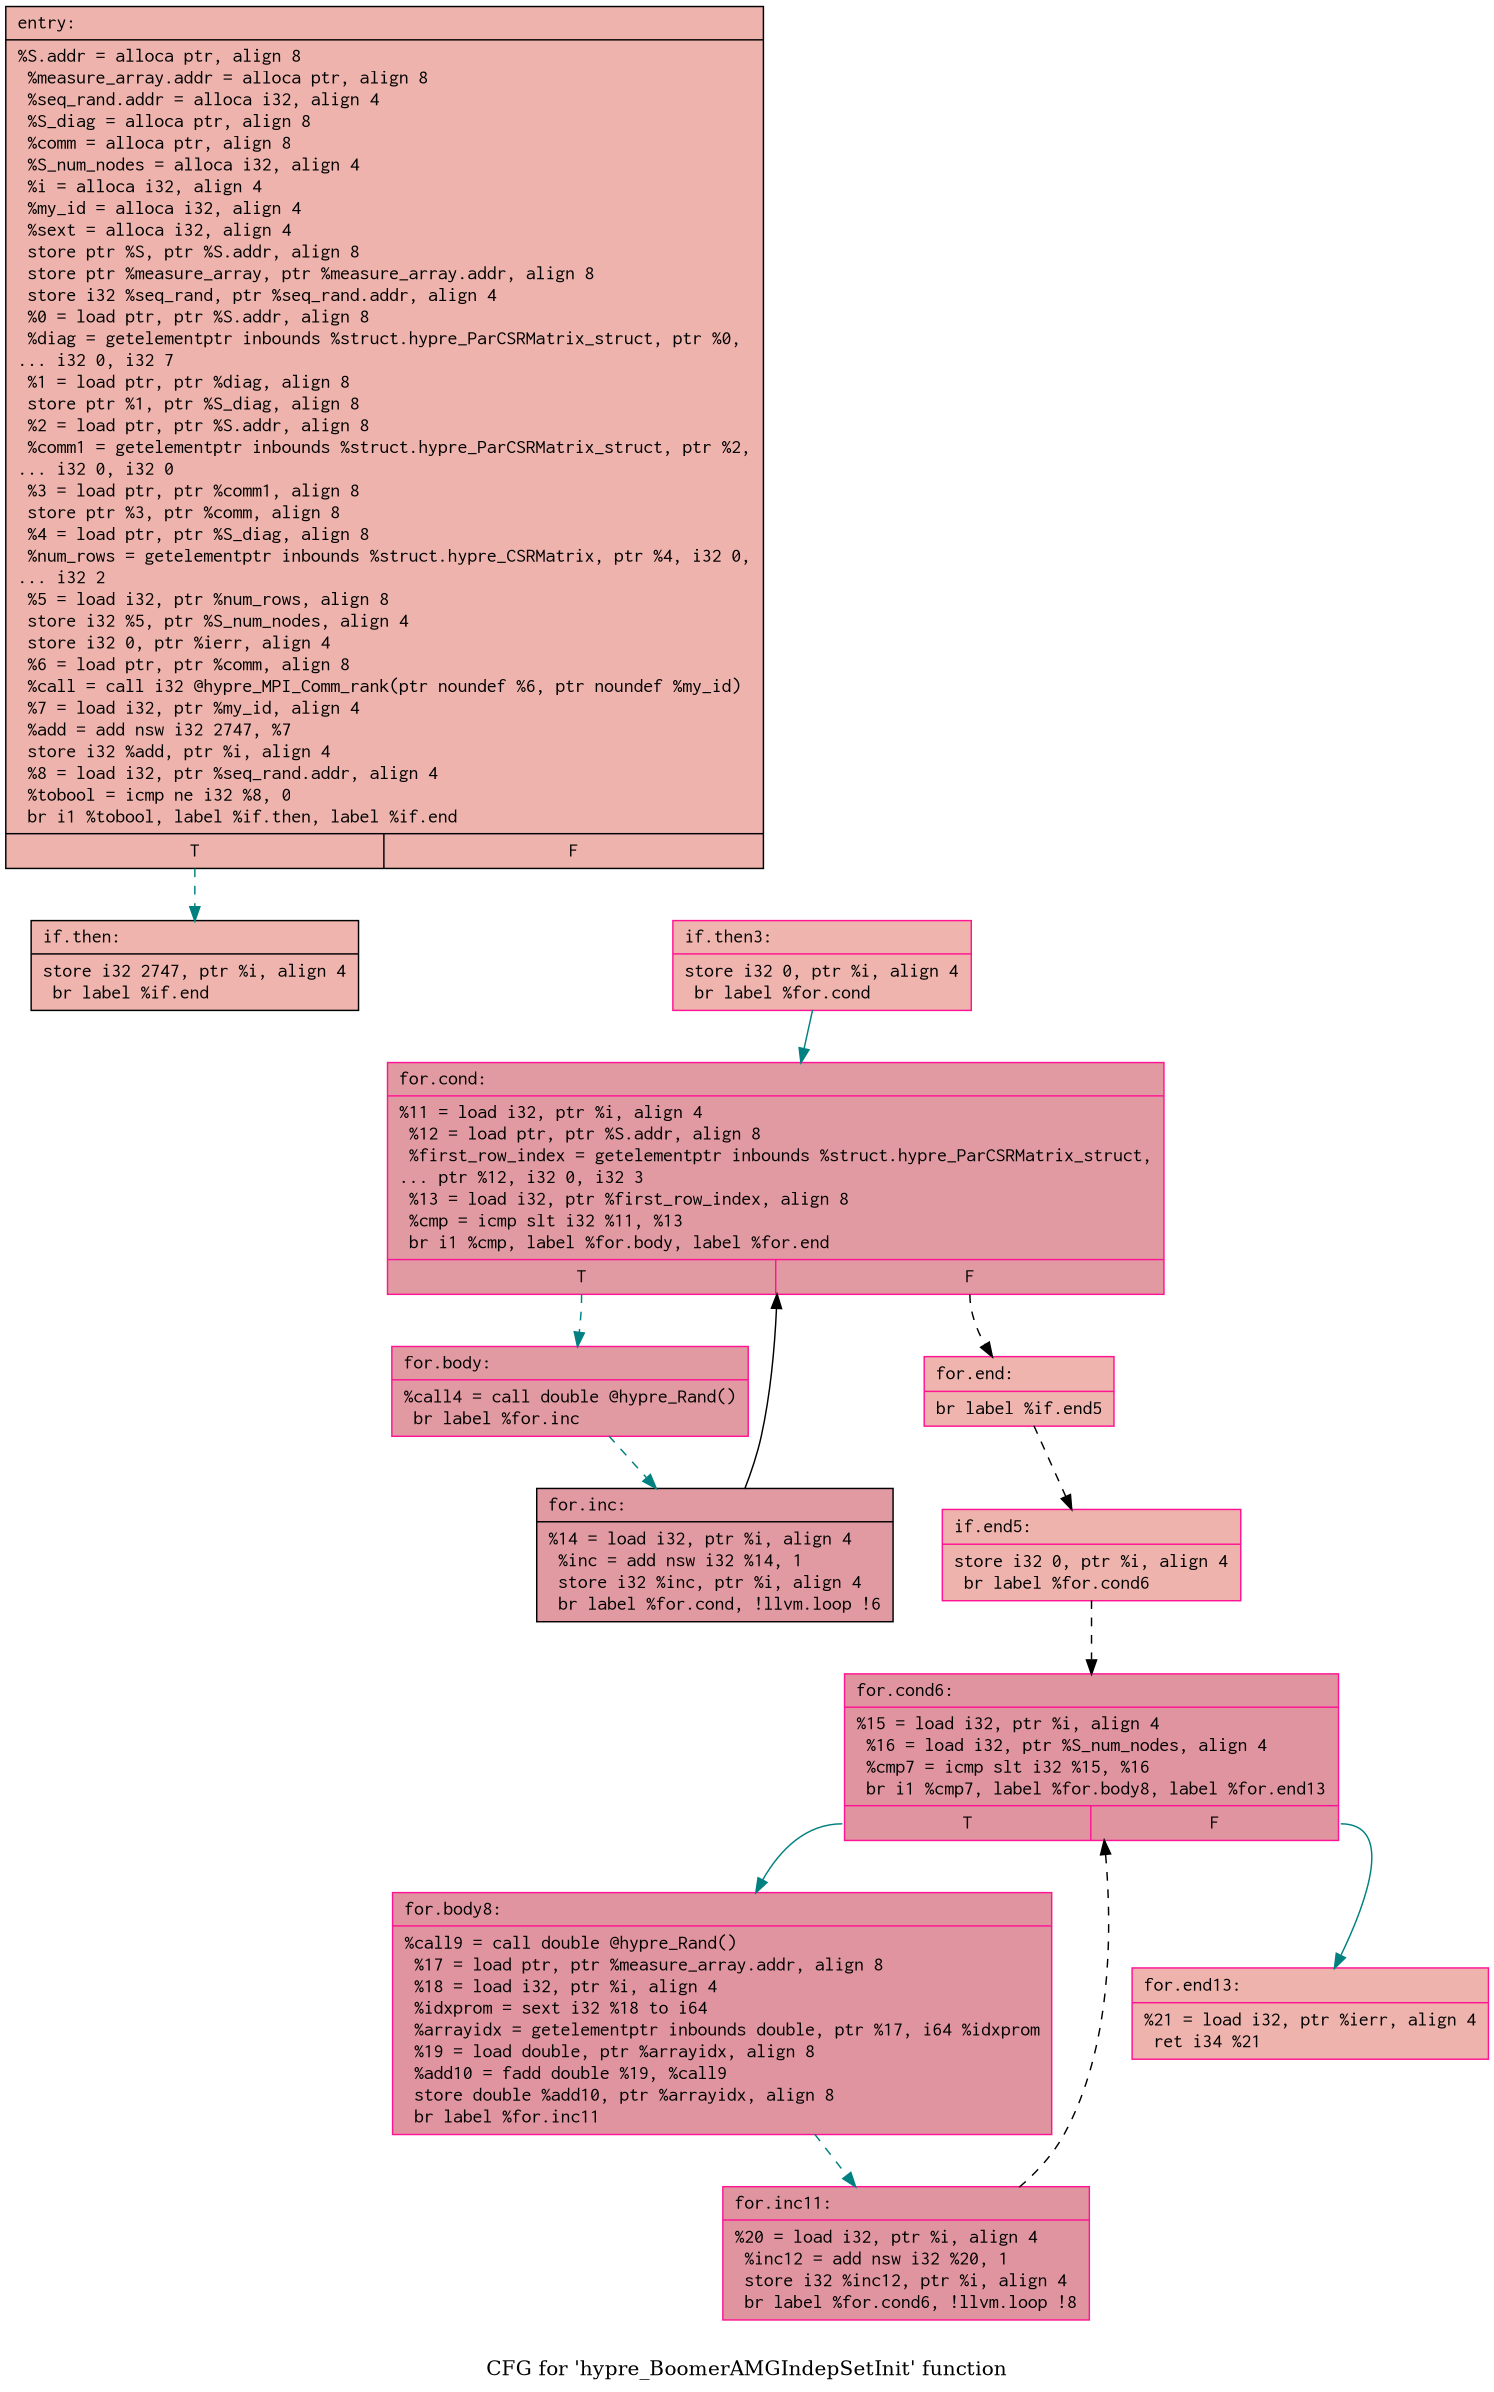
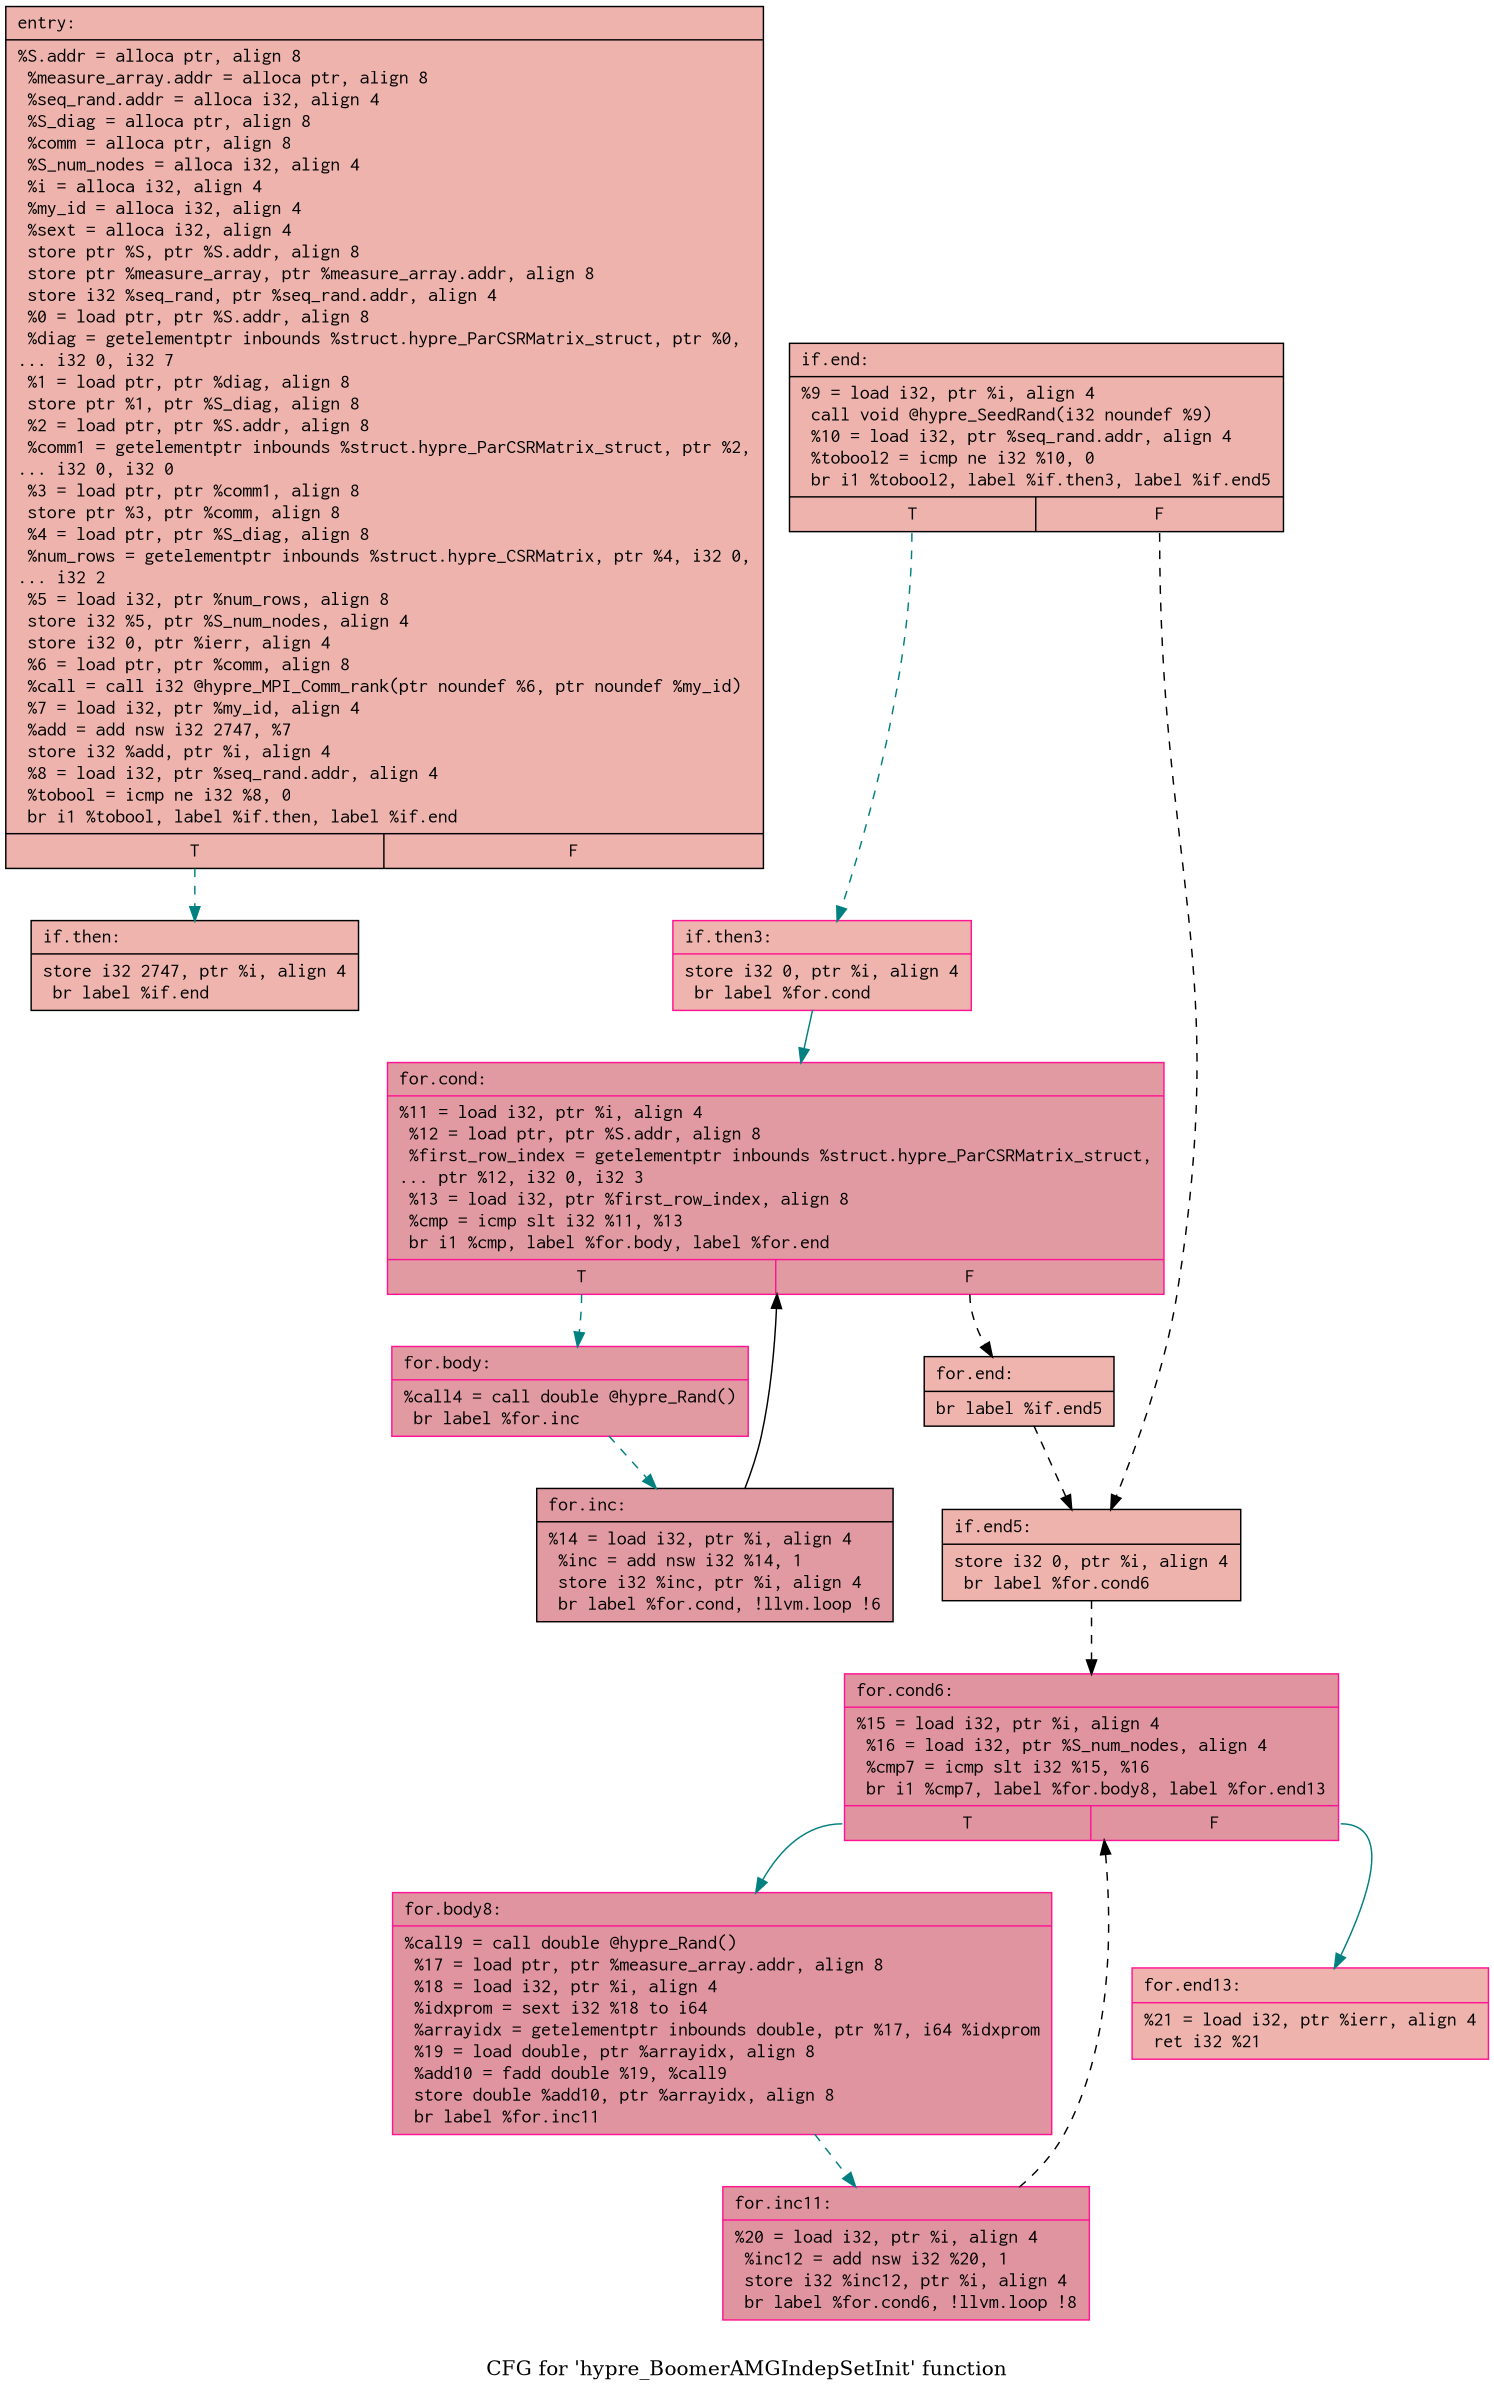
none -> (1036, 437)
(1019, 1391) -> (1019, 1391)
(1092, 1555) -> (1092, 1555)
(1203, 2041) -> (1203, 2041)
